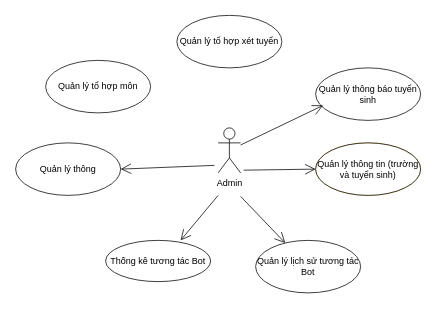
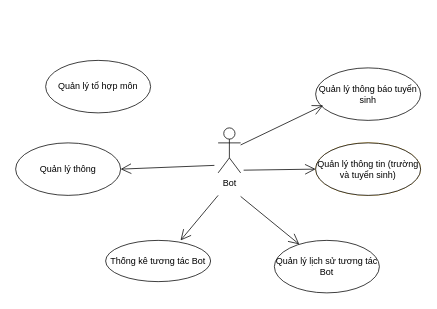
(229, 42) -> none
(230, 184) -> (230, 184)
(308, 267) -> (327, 267)
